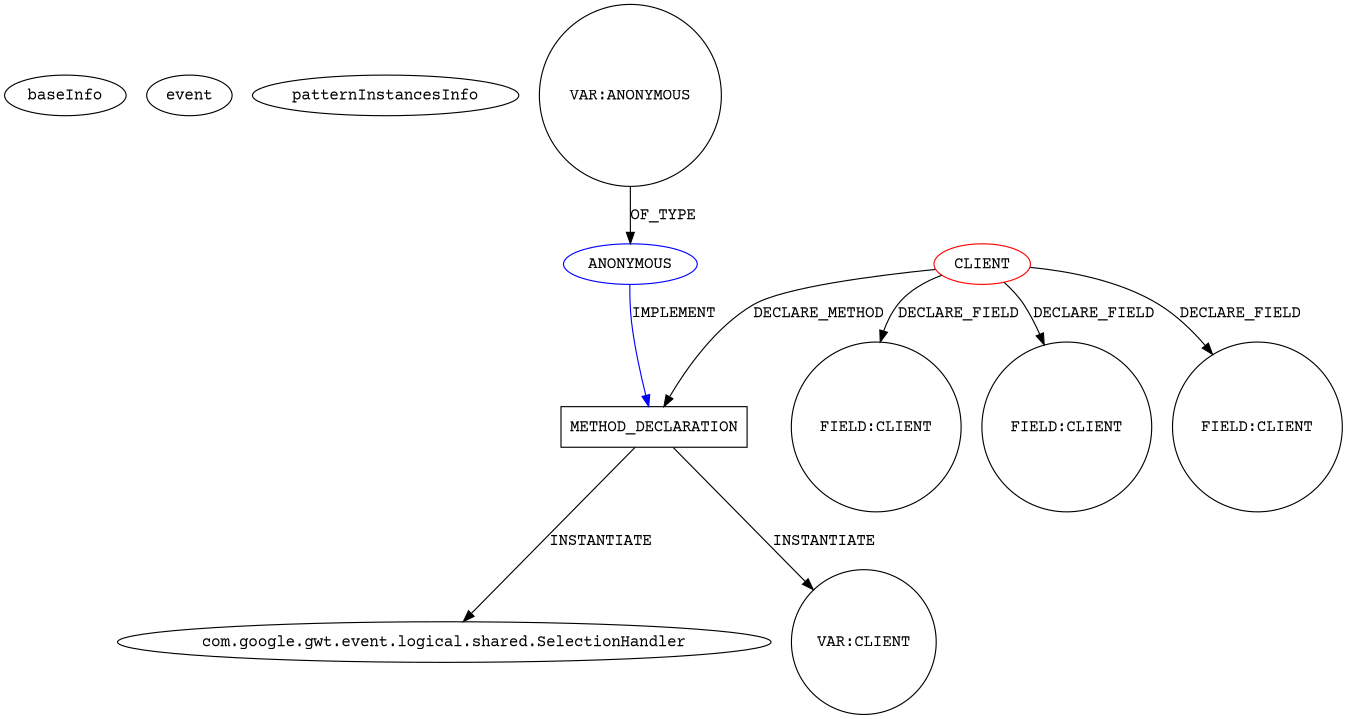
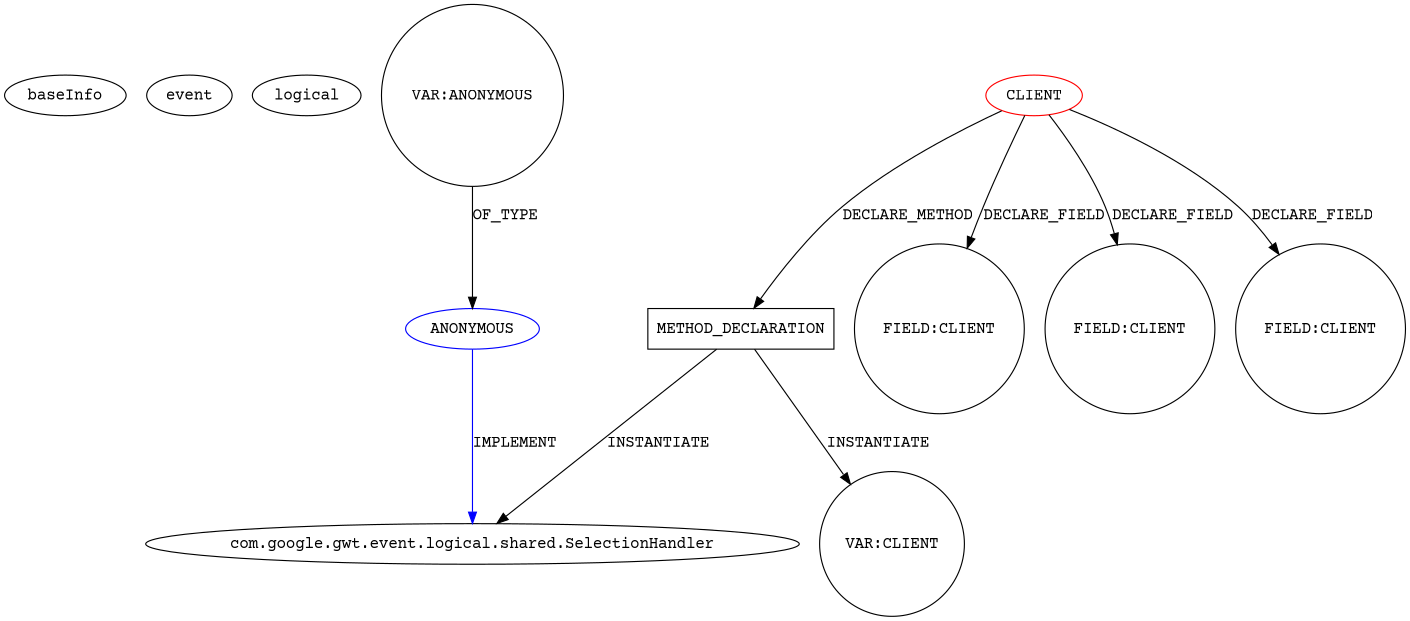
(386, 95) -> (307, 95)
(634, 341) -> (472, 431)
